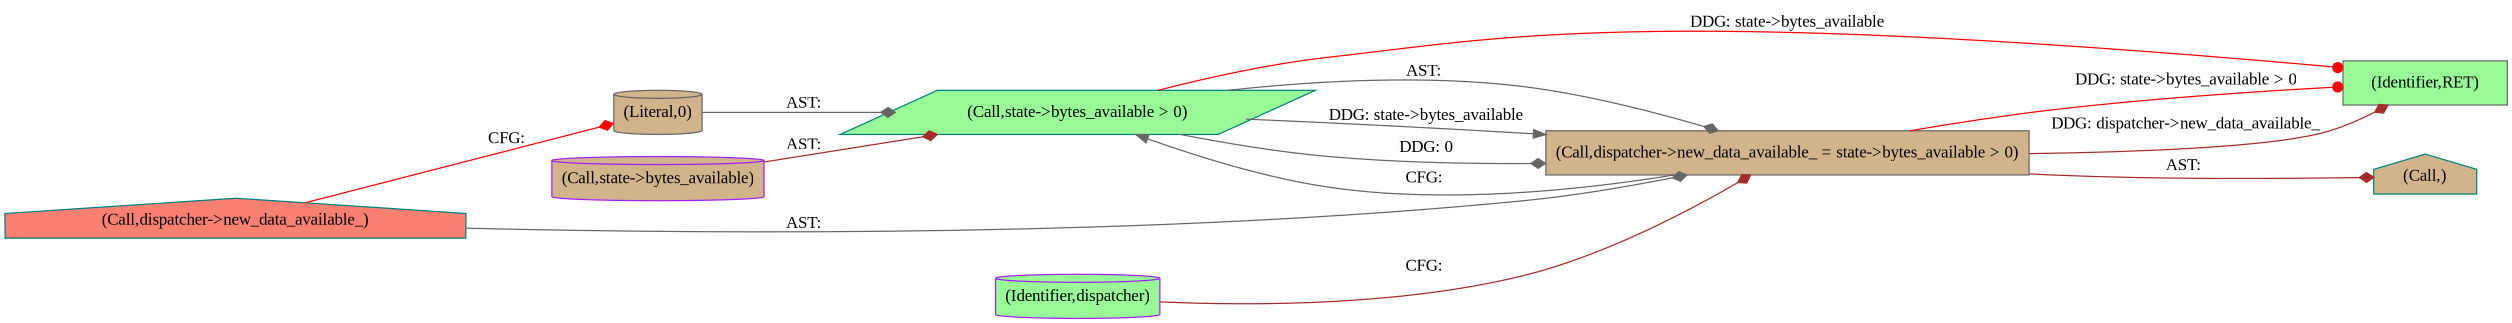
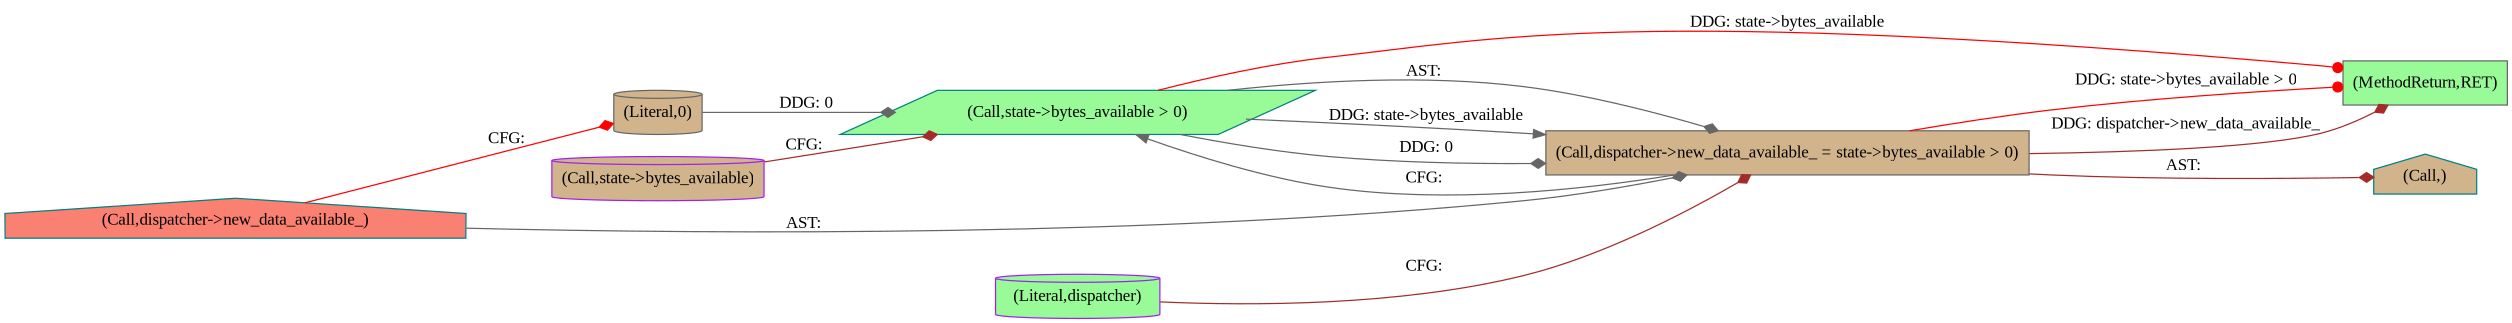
(2425, 83) -> (2425, 83)
(806, 103) -> (806, 103)
(806, 145) -> (806, 145)
(1078, 296) -> (1078, 296)
